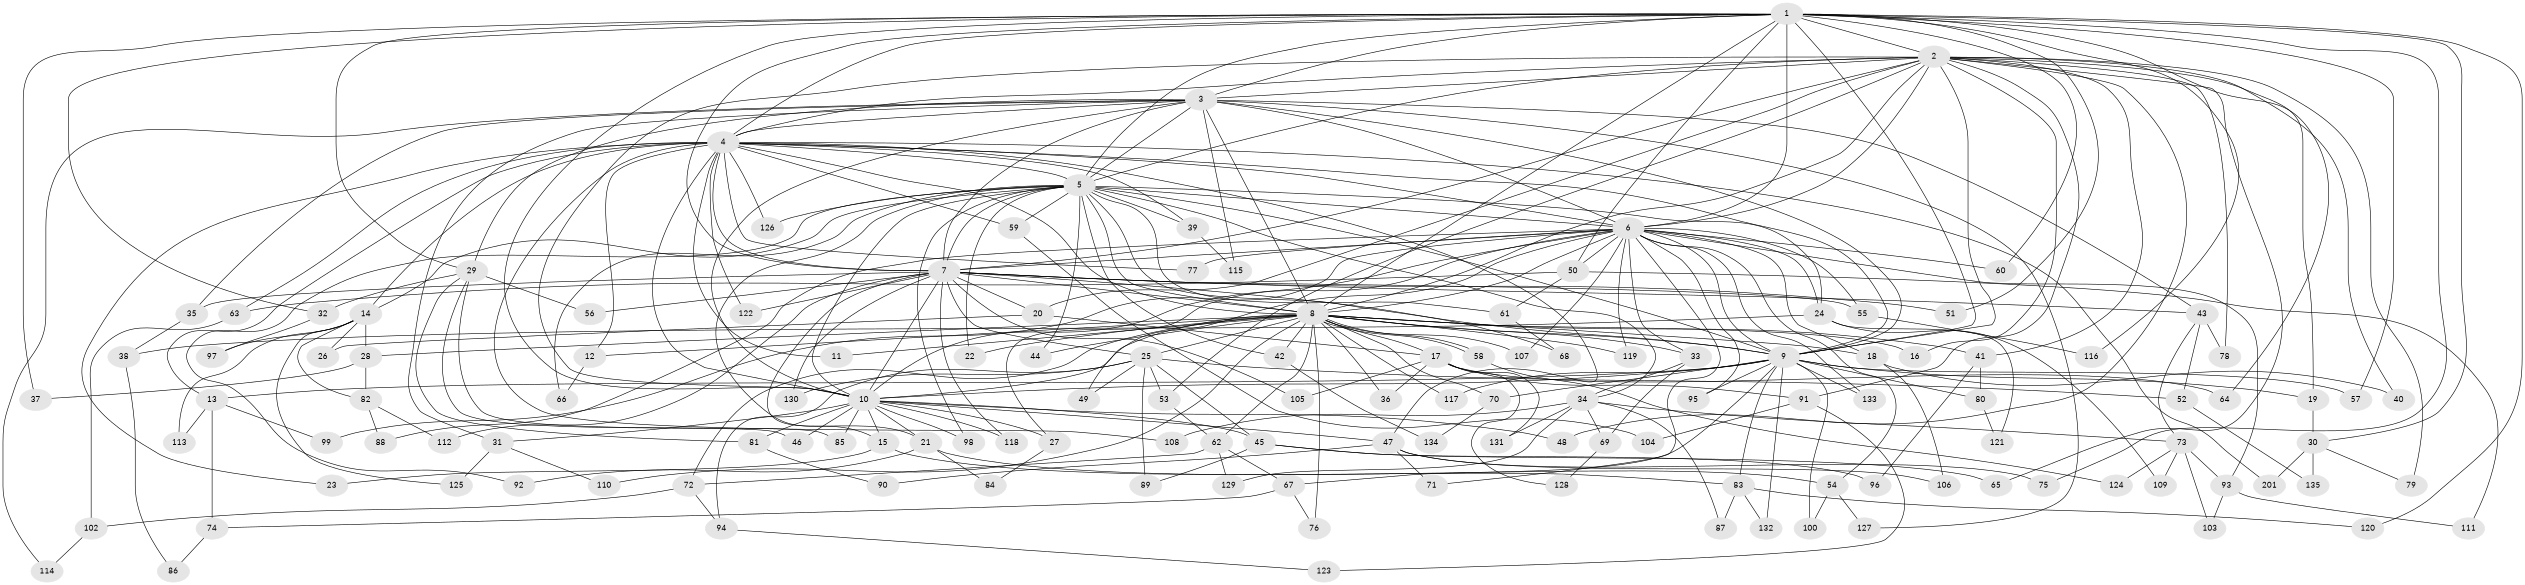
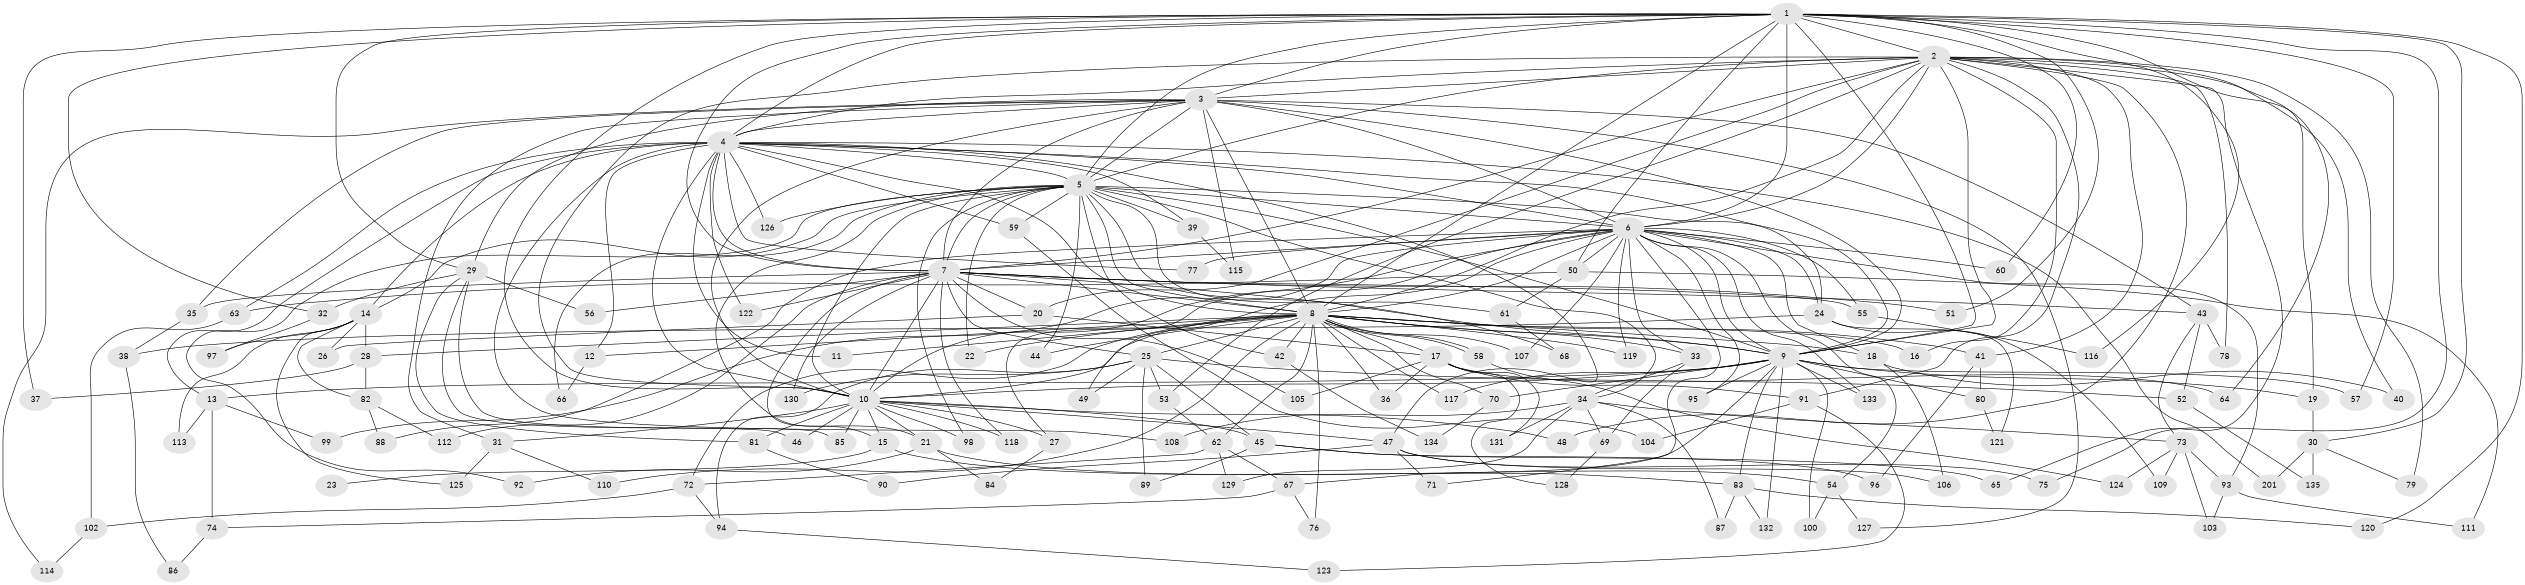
(223, 222) -> none
